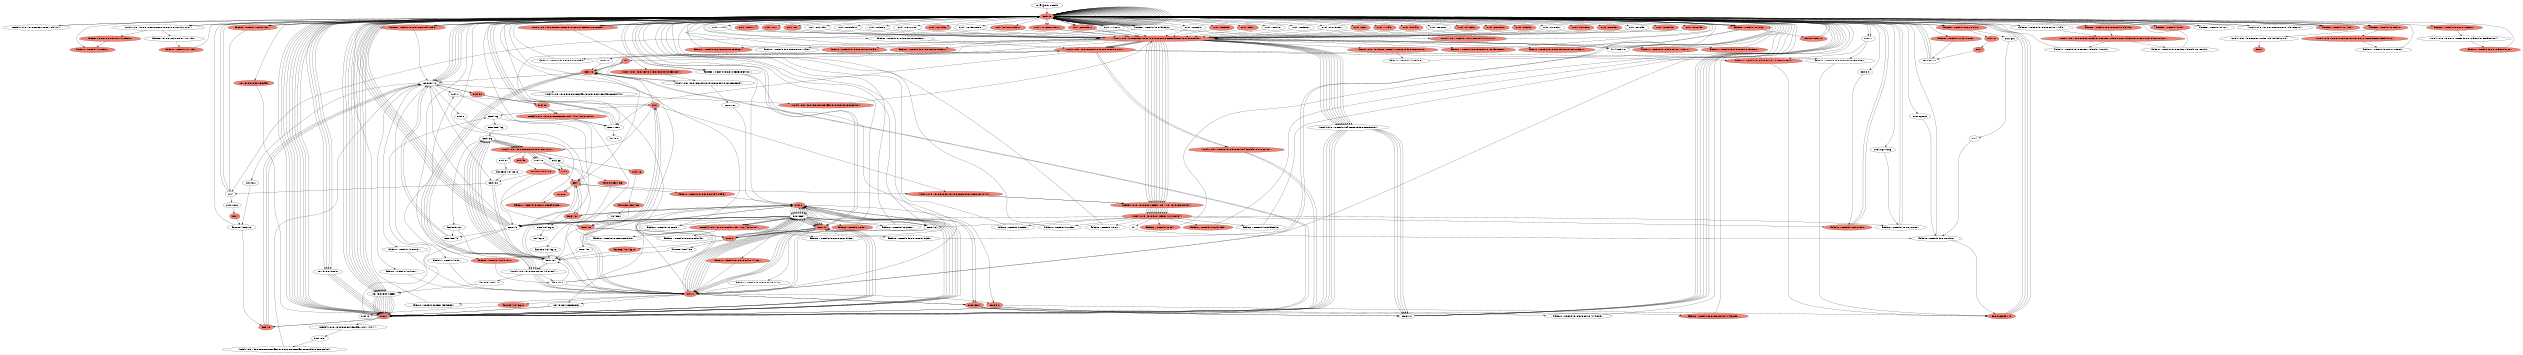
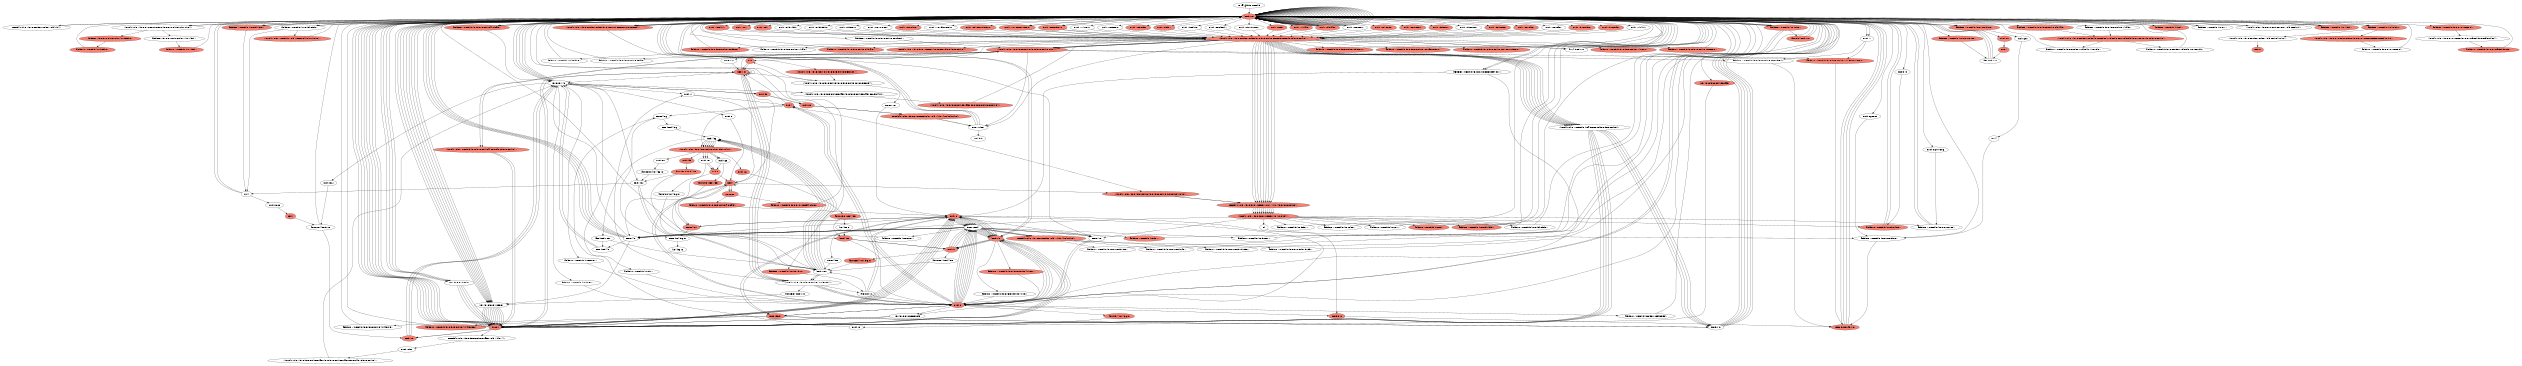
(550, 18) -> (650, 19)
(628, 189) -> (722, 199)
